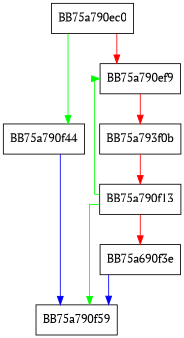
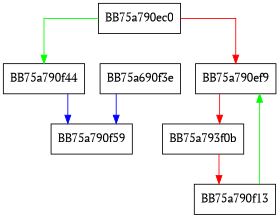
(140, 225) -> none
(90, 245) -> none
